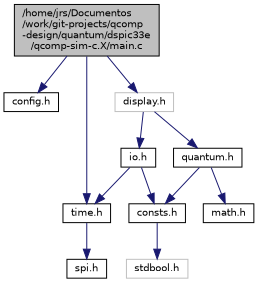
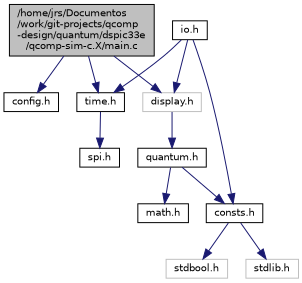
(142, 125) -> (182, 61)
none -> (272, 269)
